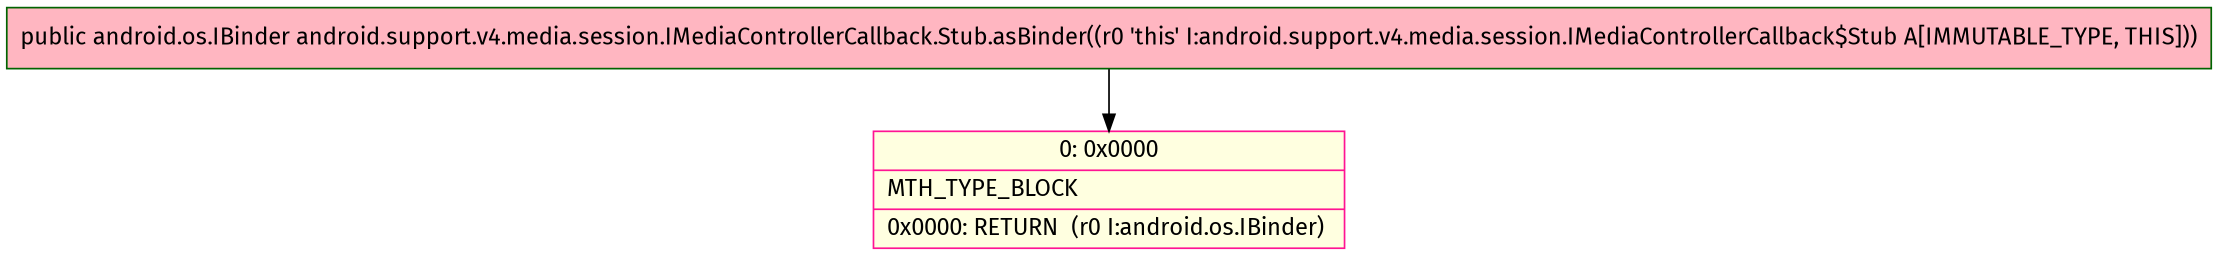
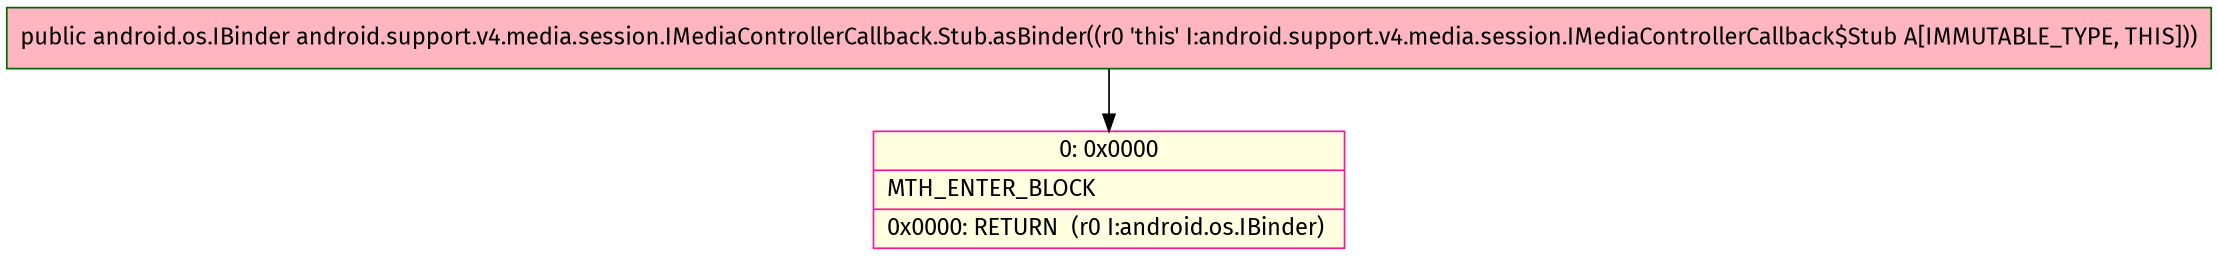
(983, 189) -> (992, 189)
